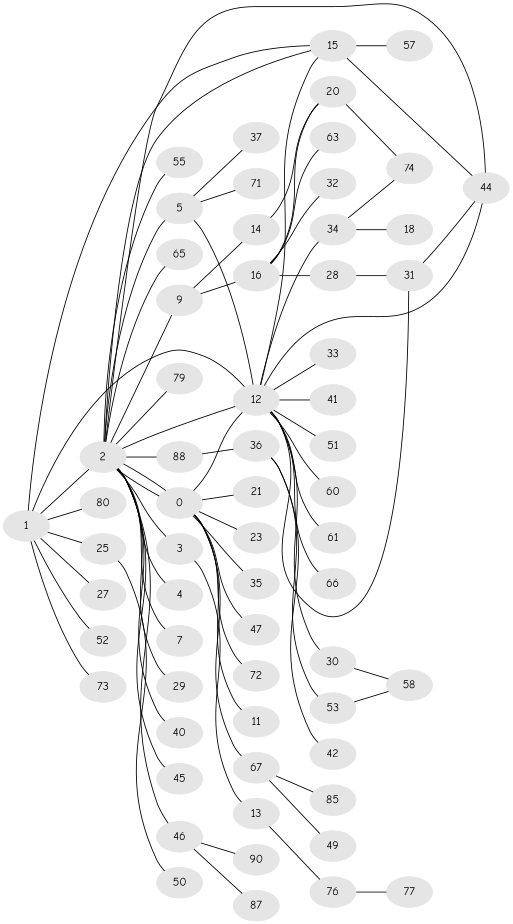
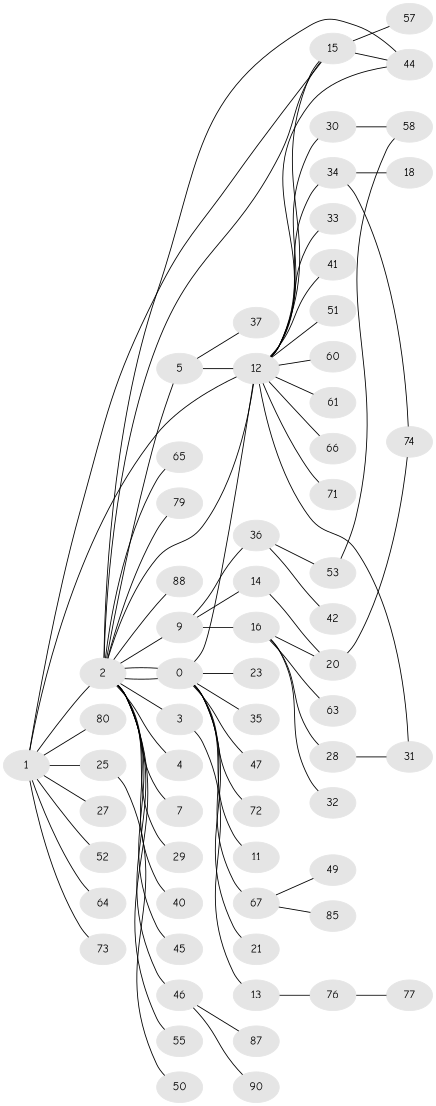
(218, 196) -> (287, 435)
(450, 233) -> none
(212, 452) -> (212, 592)
none -> (103, 903)
